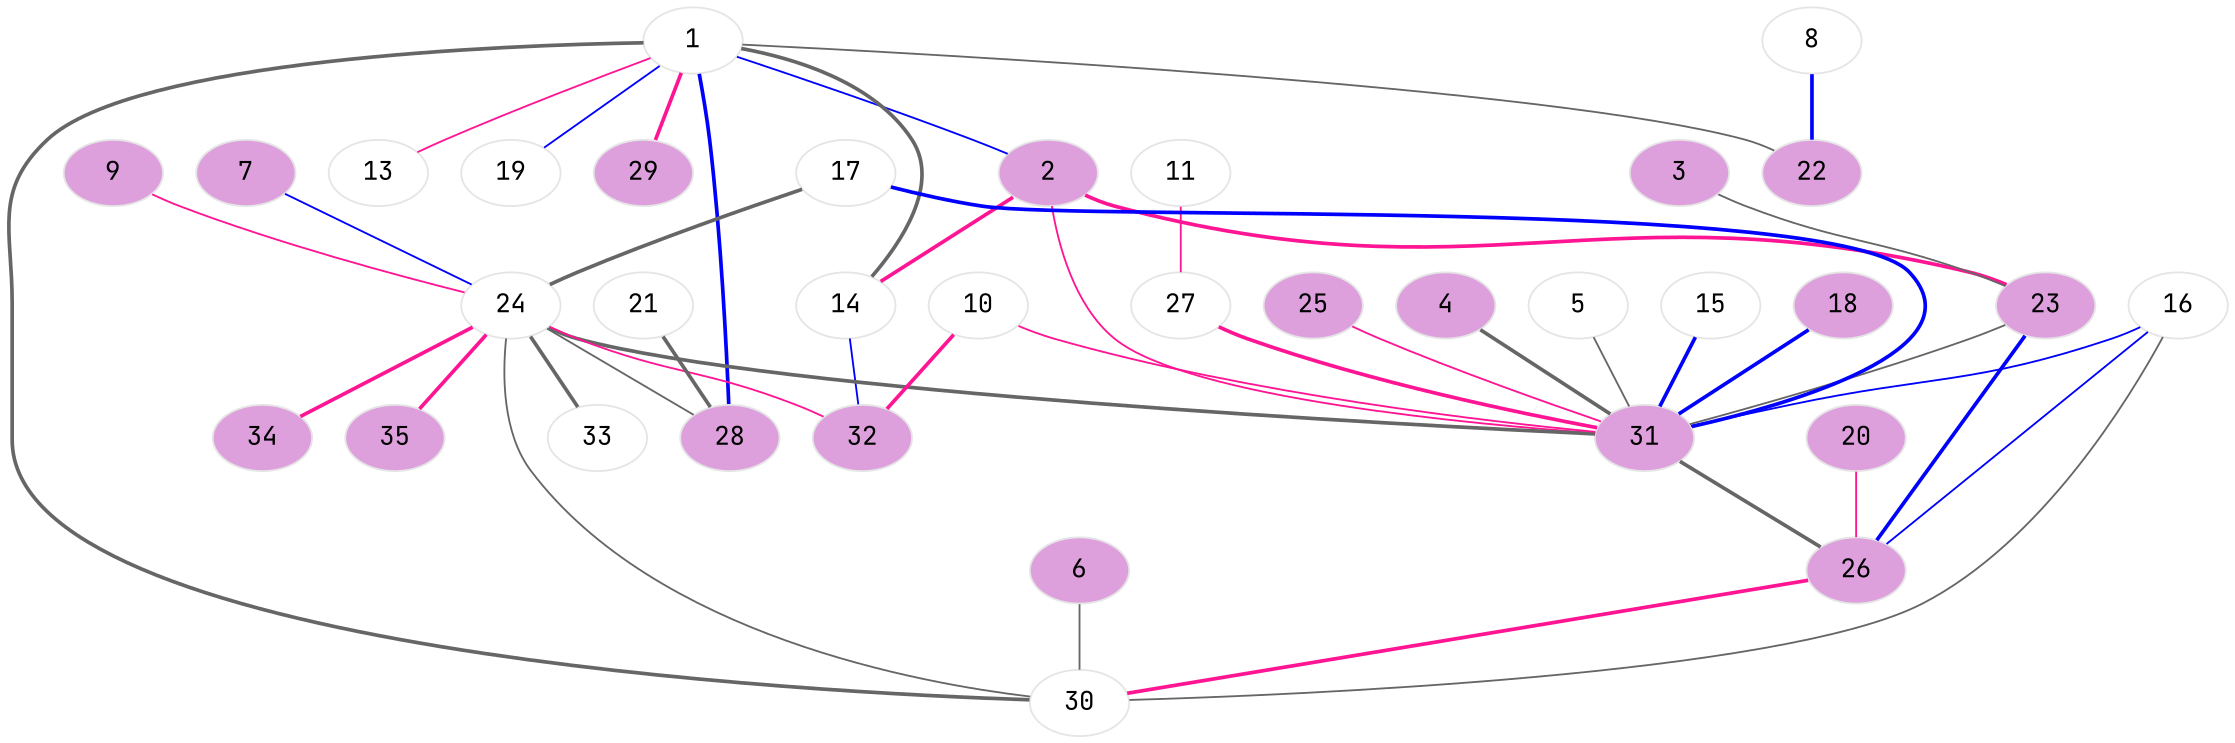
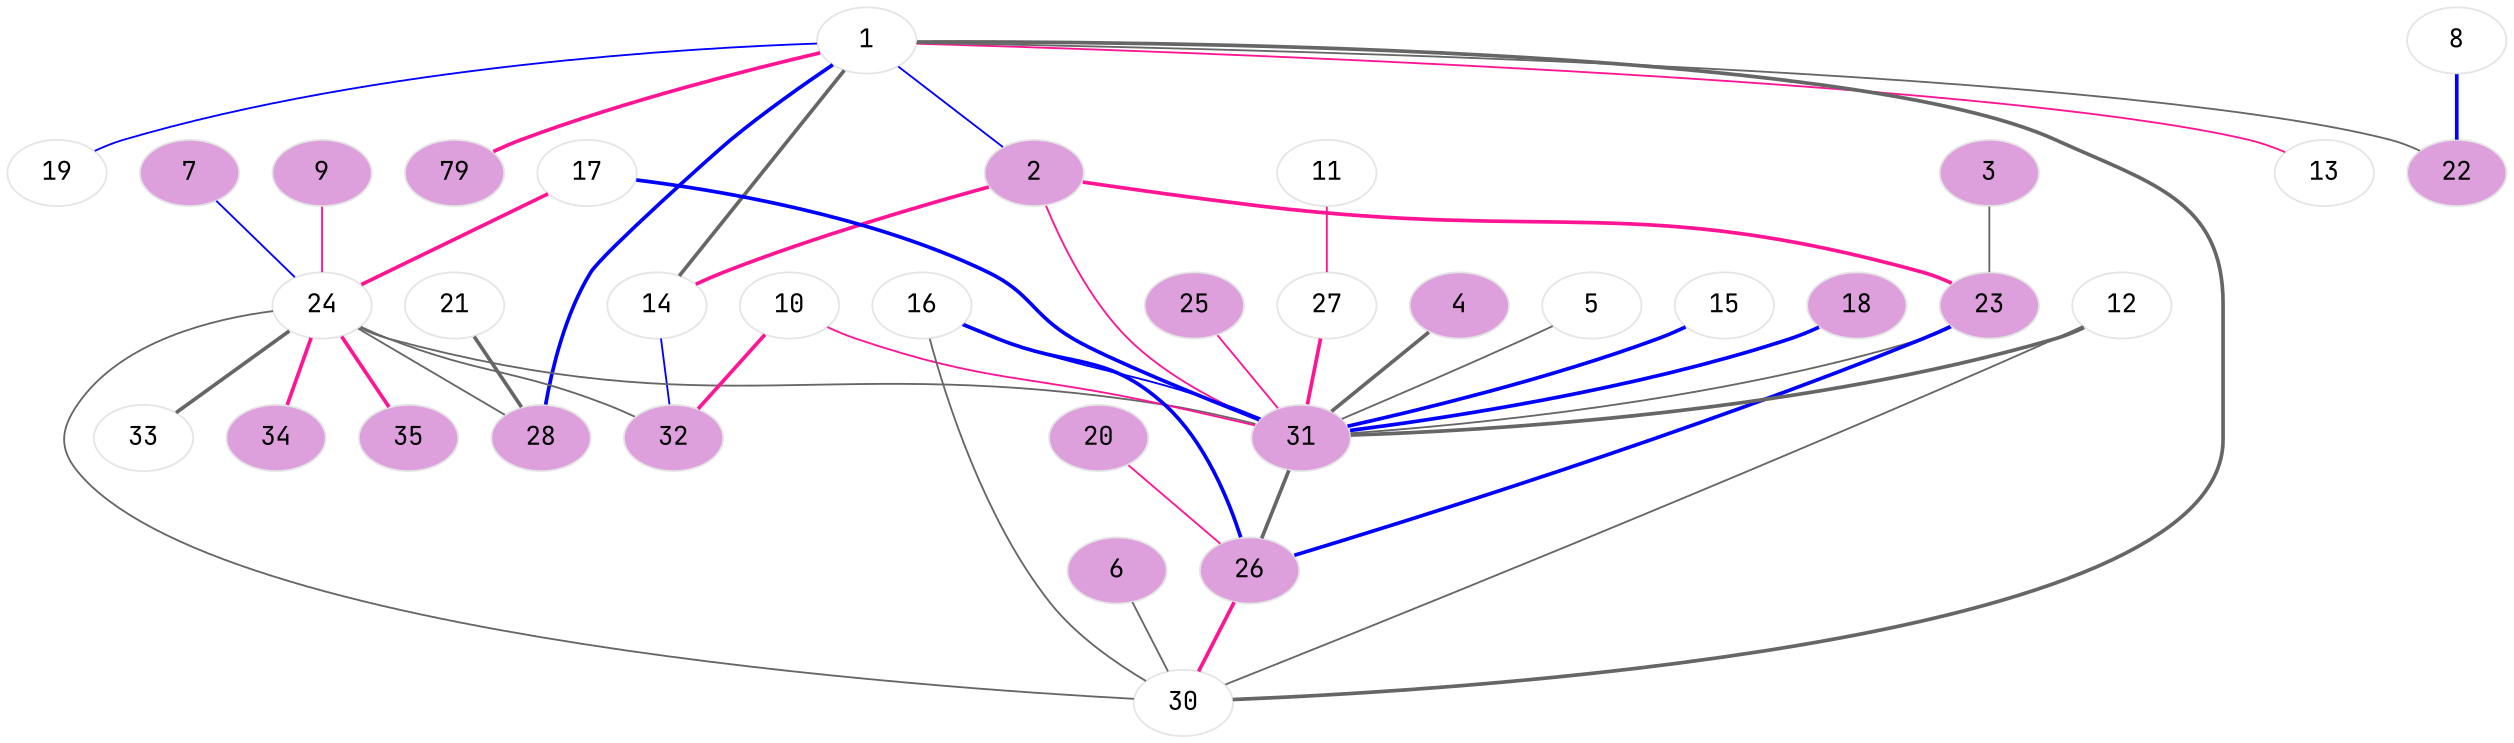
(643, 173) -> (455, 173)
(675, 234) -> (455, 239)
none -> (2122, 305)
(708, 377) -> (533, 381)
(1069, 401) -> (806, 385)
(2017, 438) -> (1181, 422)
